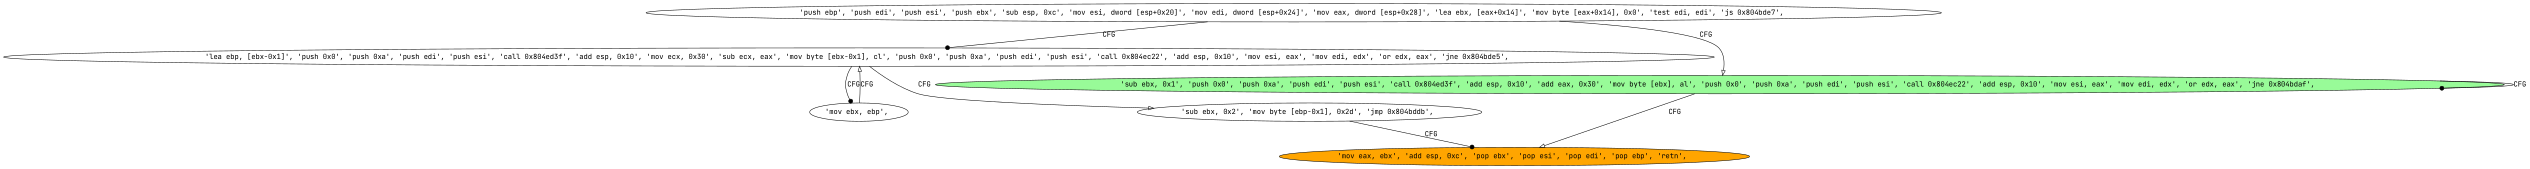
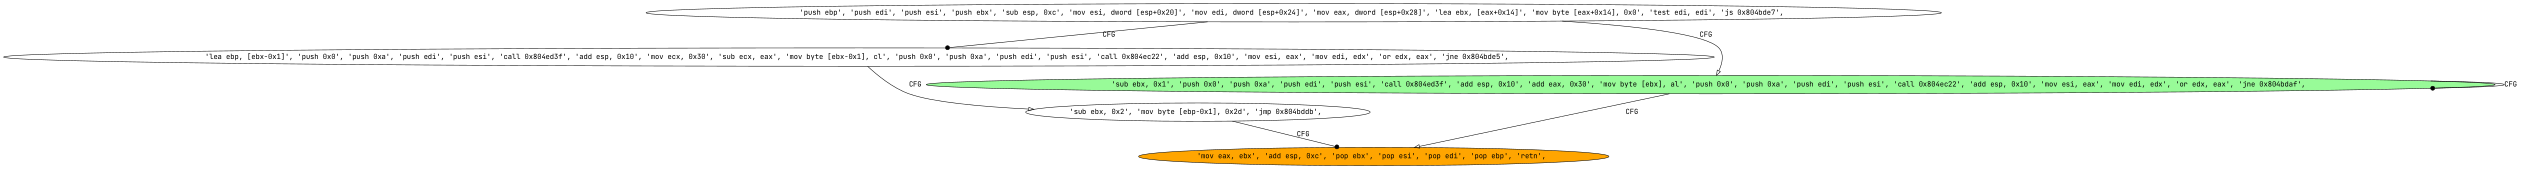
(859, 112) -> none
